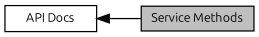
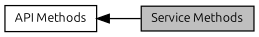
(51, 19) -> (51, 19)
